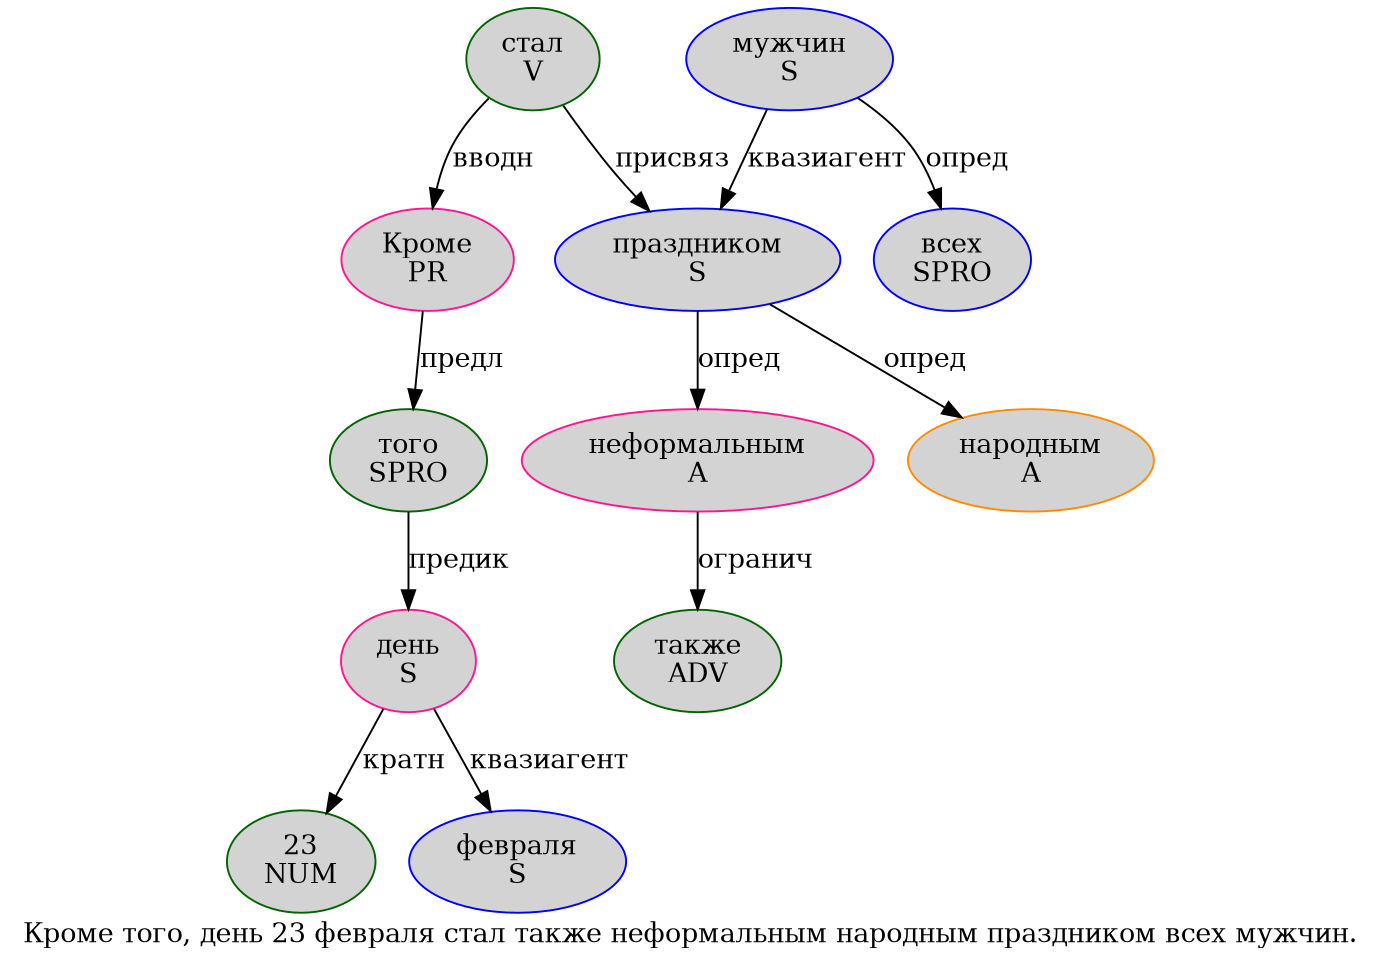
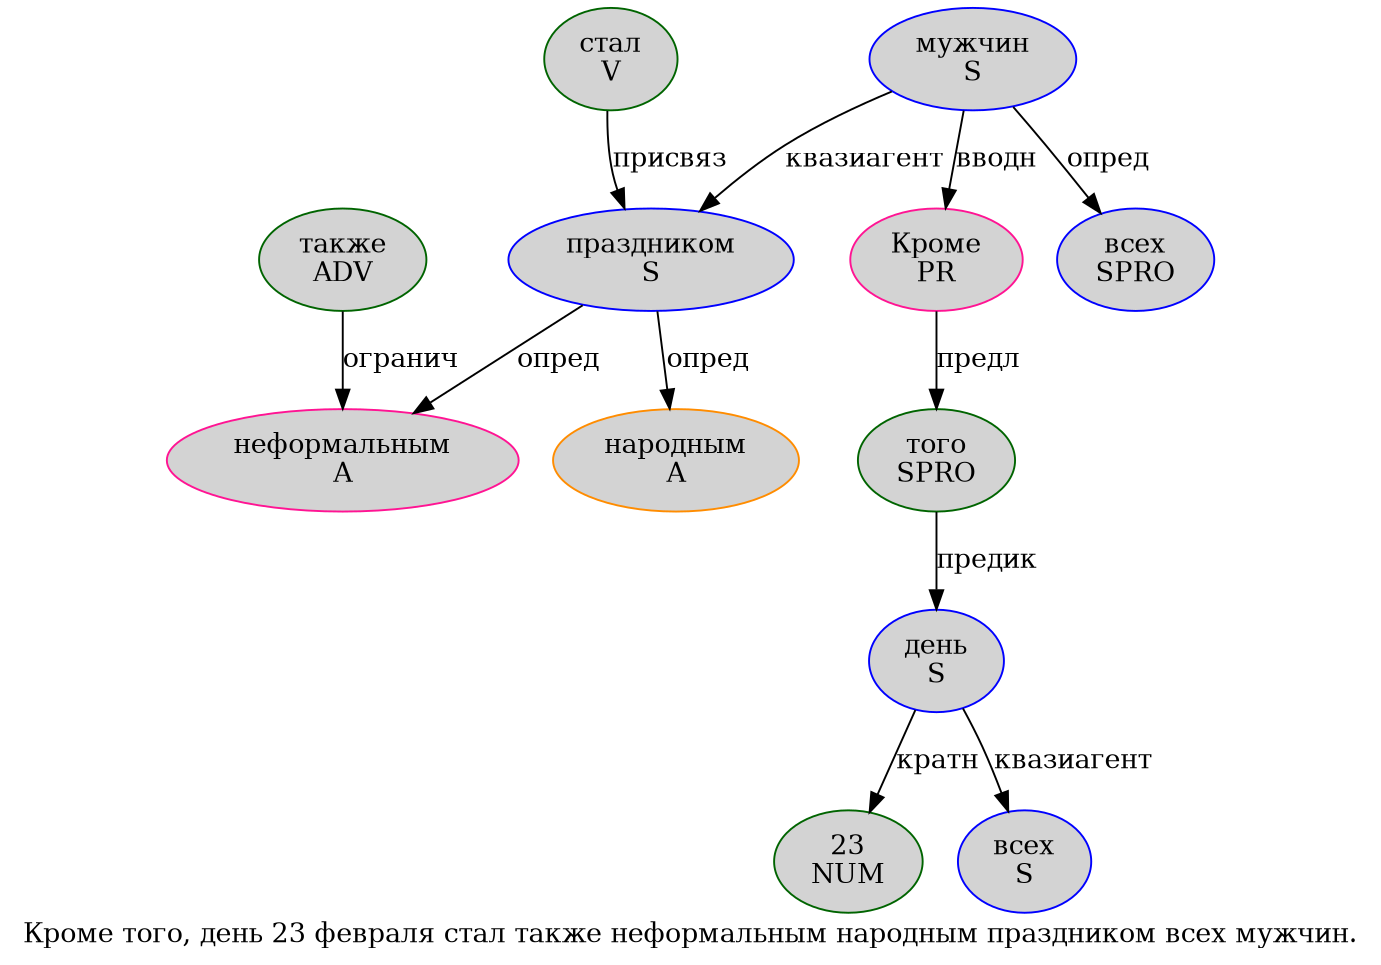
(456, 140) -> (956, 150)
(698, 551) -> (343, 350)
(408, 661) -> (936, 661)
(518, 862) -> (1025, 862)
